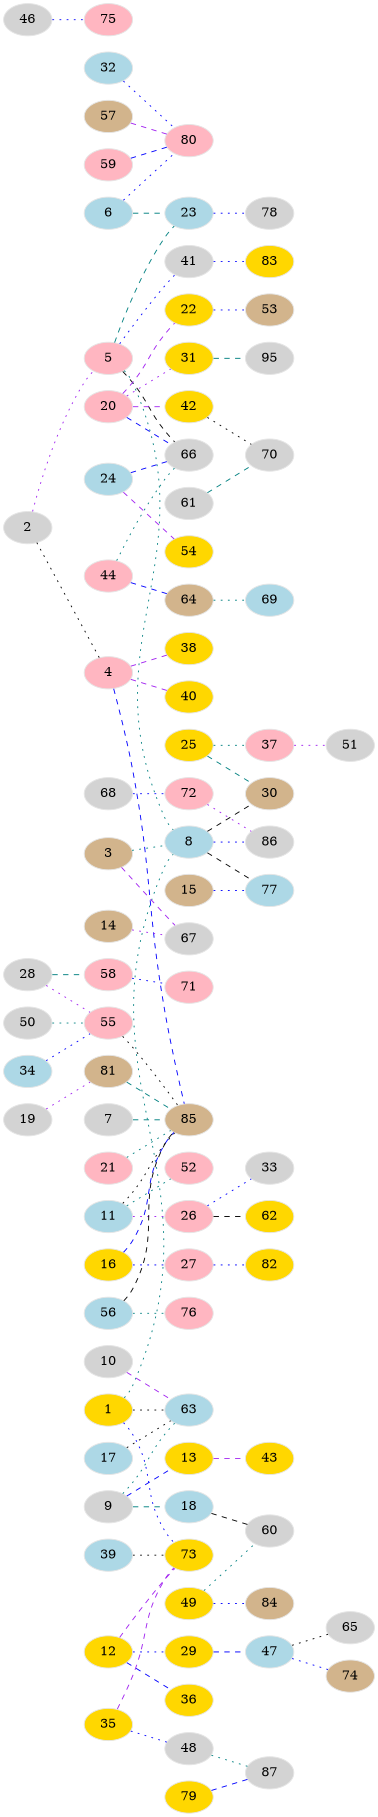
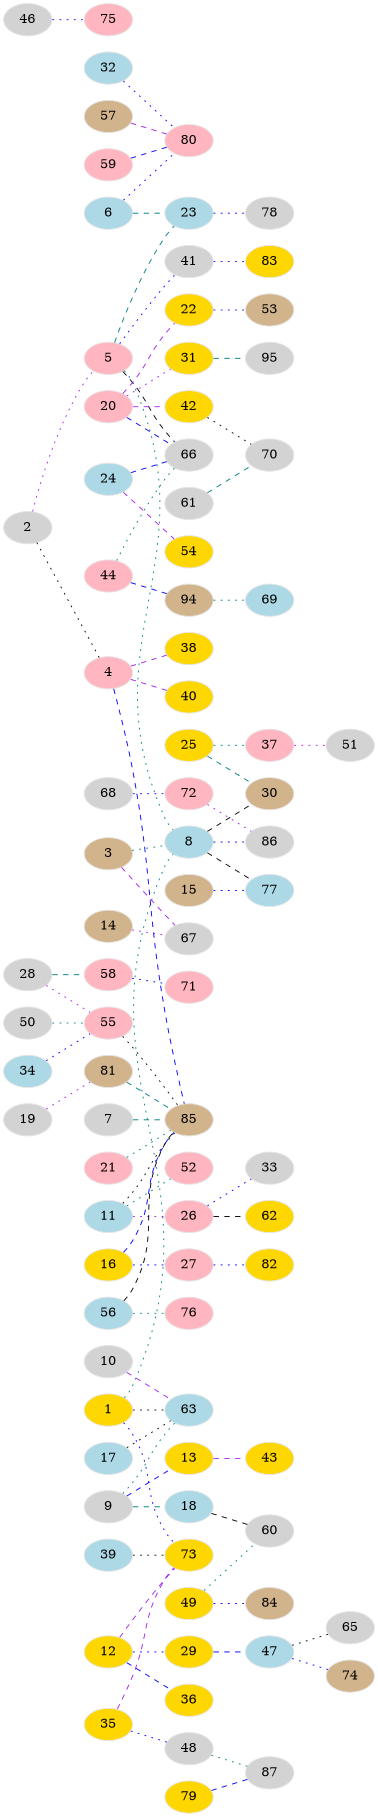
(189, 600) -> (189, 600)
